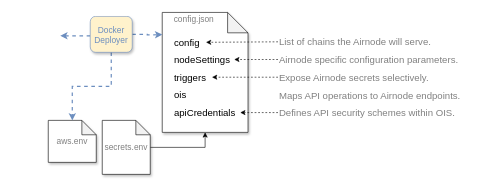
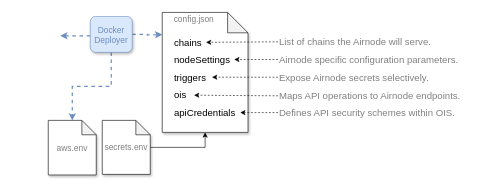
(111, 34) -> (111, 34)
(185, 42) -> (185, 42)
none -> (235, 95)
(72, 141) -> (72, 148)
